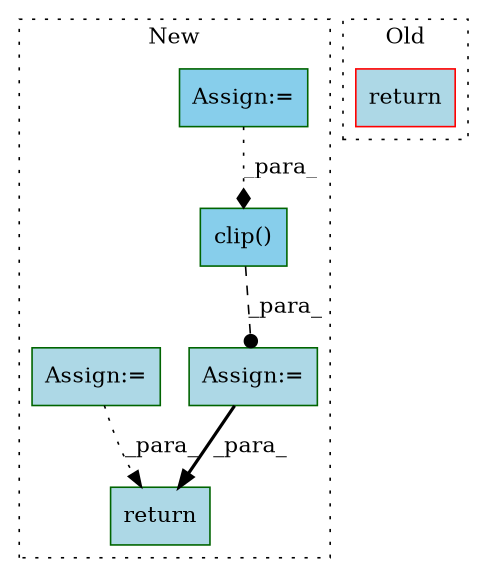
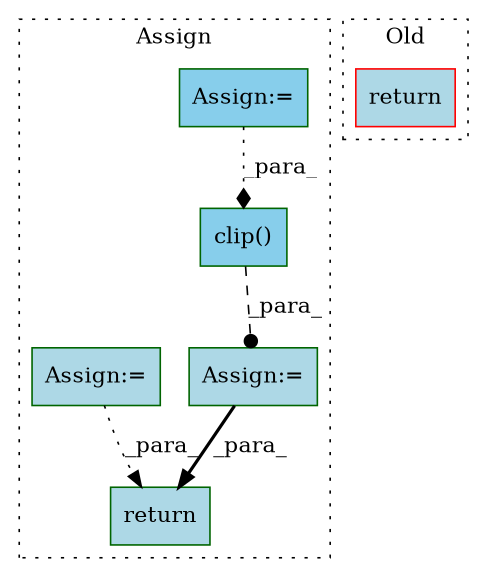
(175, 38) -> (175, 38)
